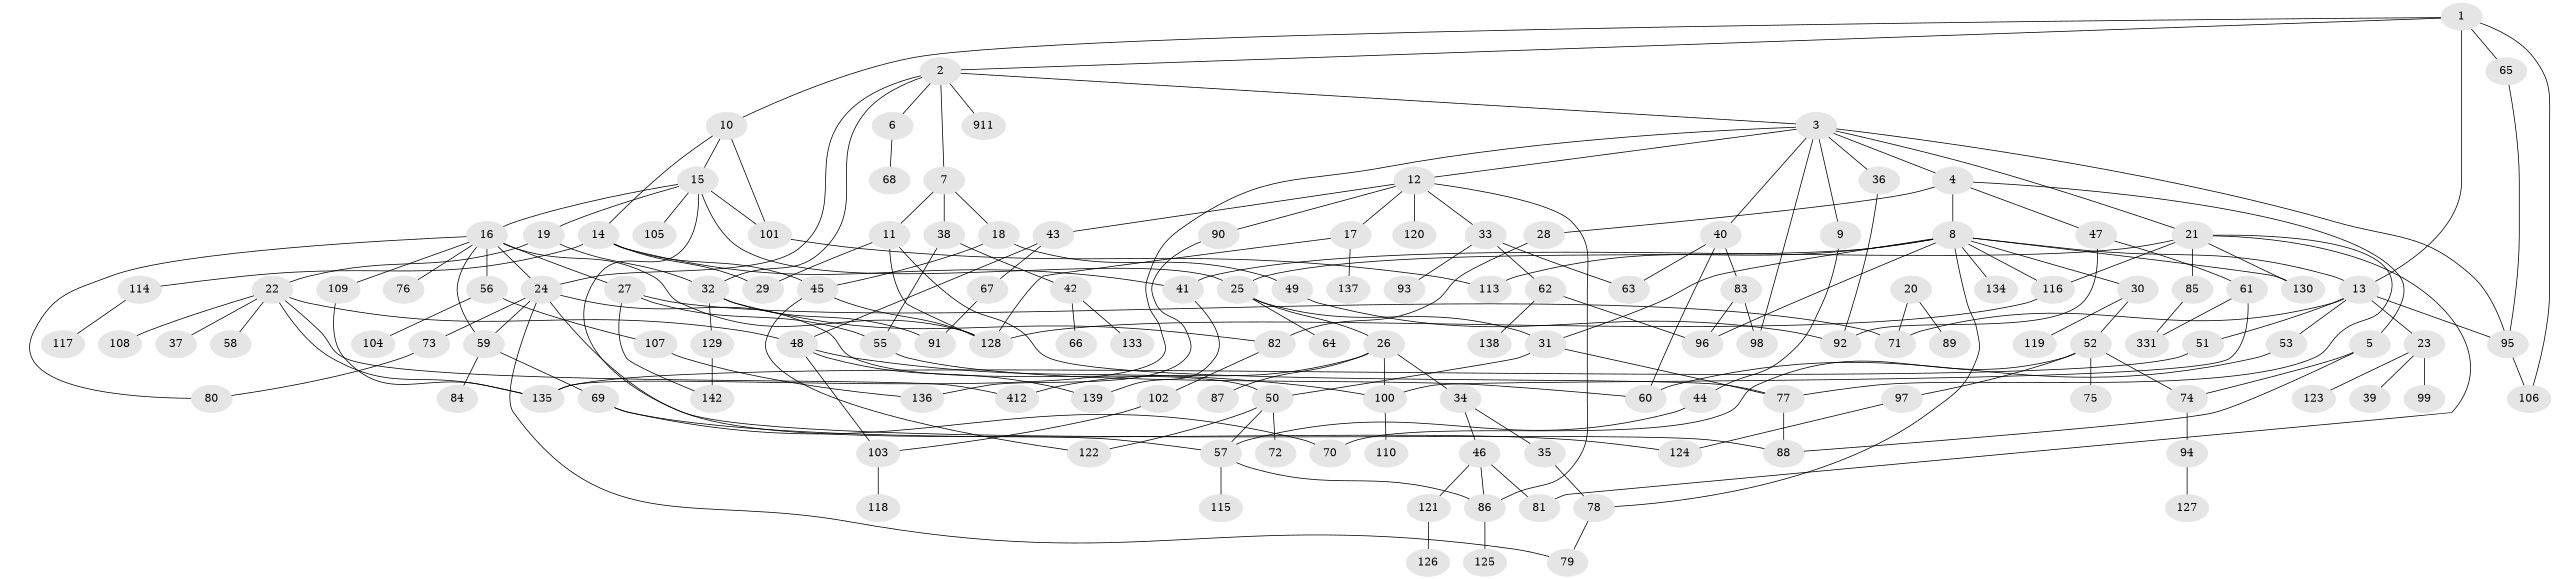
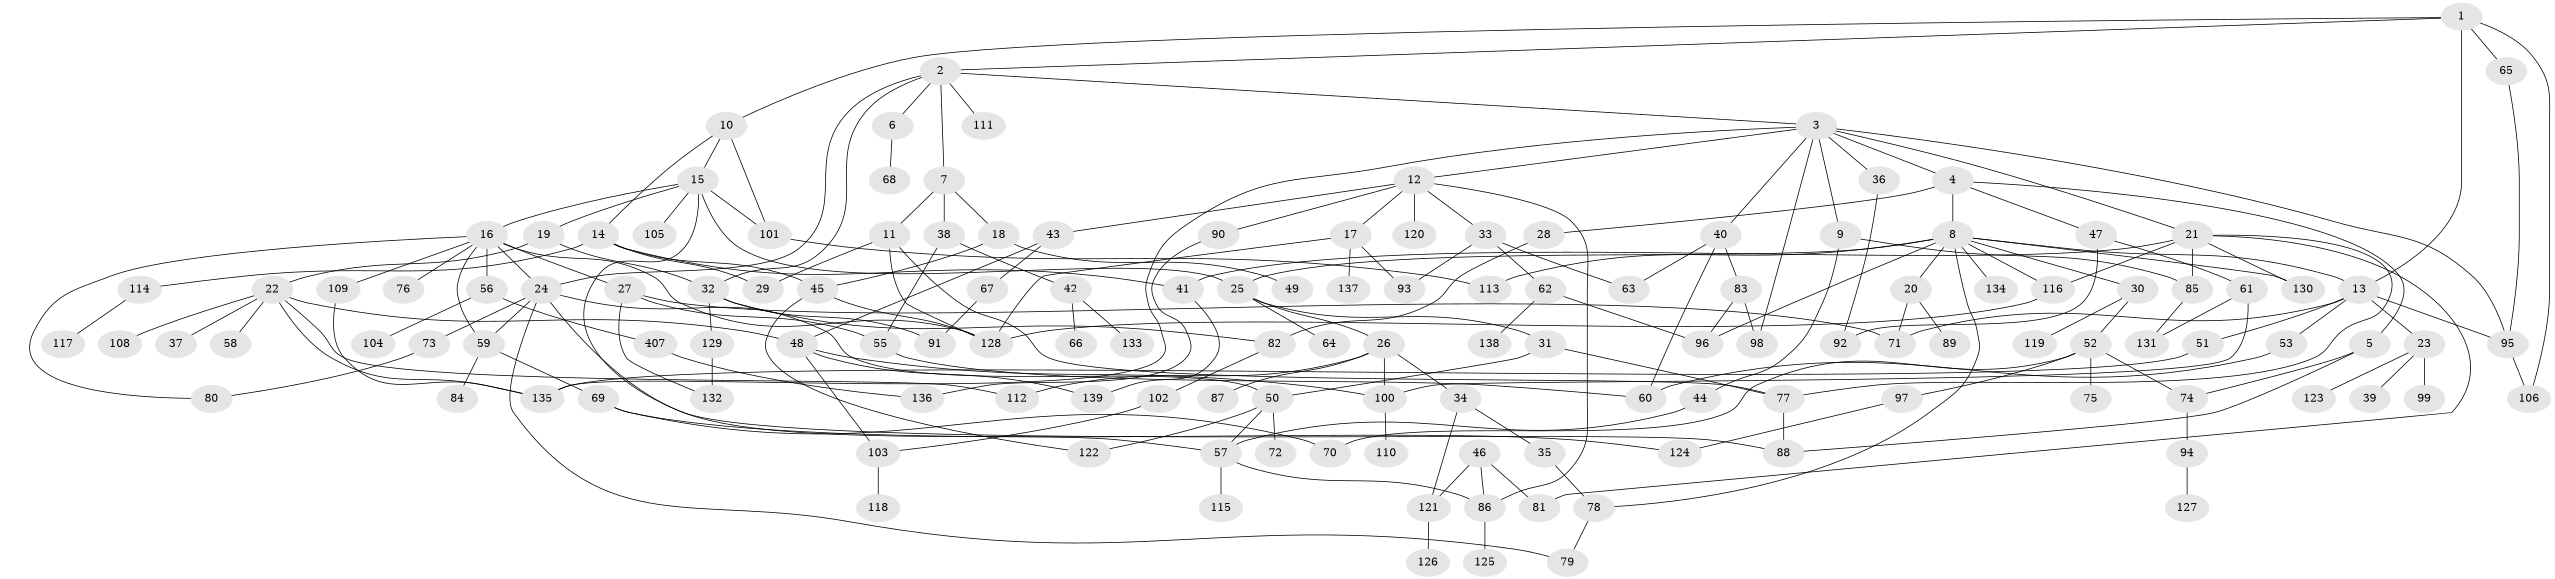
(984, 126) -> (984, 126)
none -> (2059, 257)
none -> (1378, 262)
(1743, 270) -> (1932, 262)
(1655, 321) -> none
(655, 344) -> (655, 344)
(2147, 344) -> (2147, 344)
(712, 399) -> (712, 399)
(1017, 399) -> (1017, 399)
(1469, 422) -> (1445, 453)
